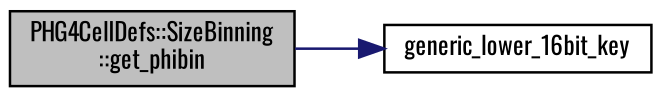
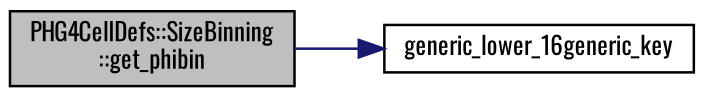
(518, 49) -> (539, 49)
